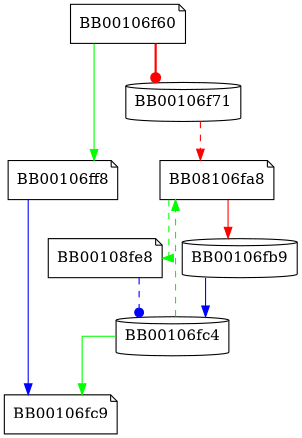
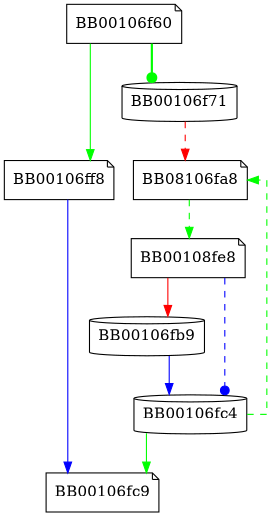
(156, 58) -> (152, 58)
(228, 214) -> (168, 292)
